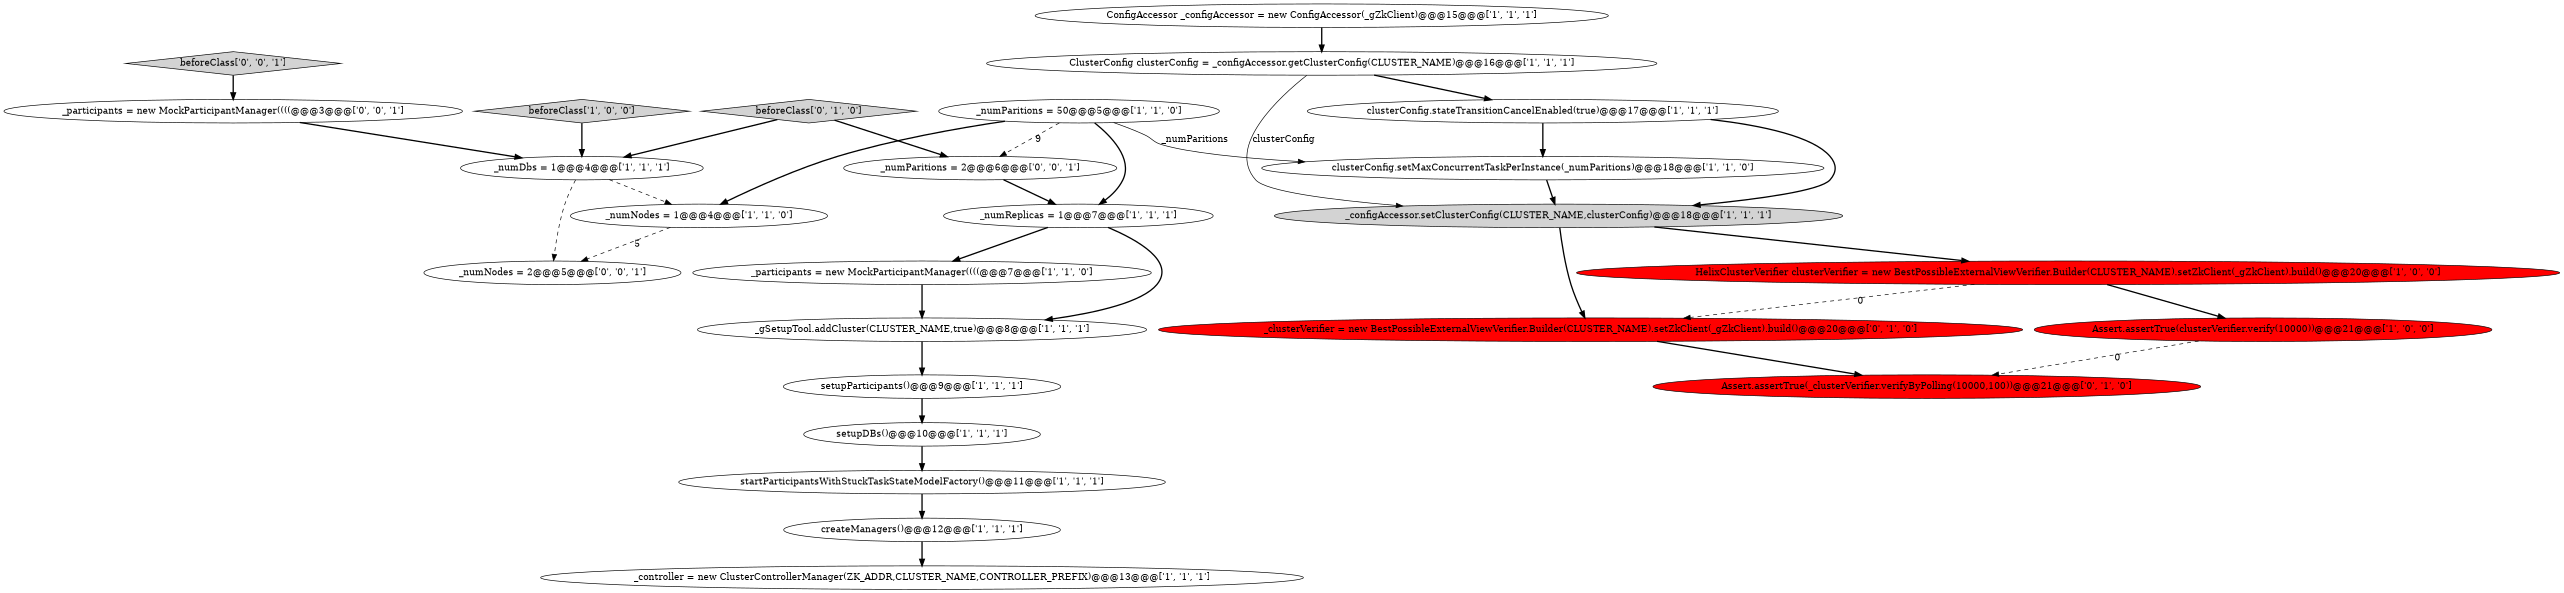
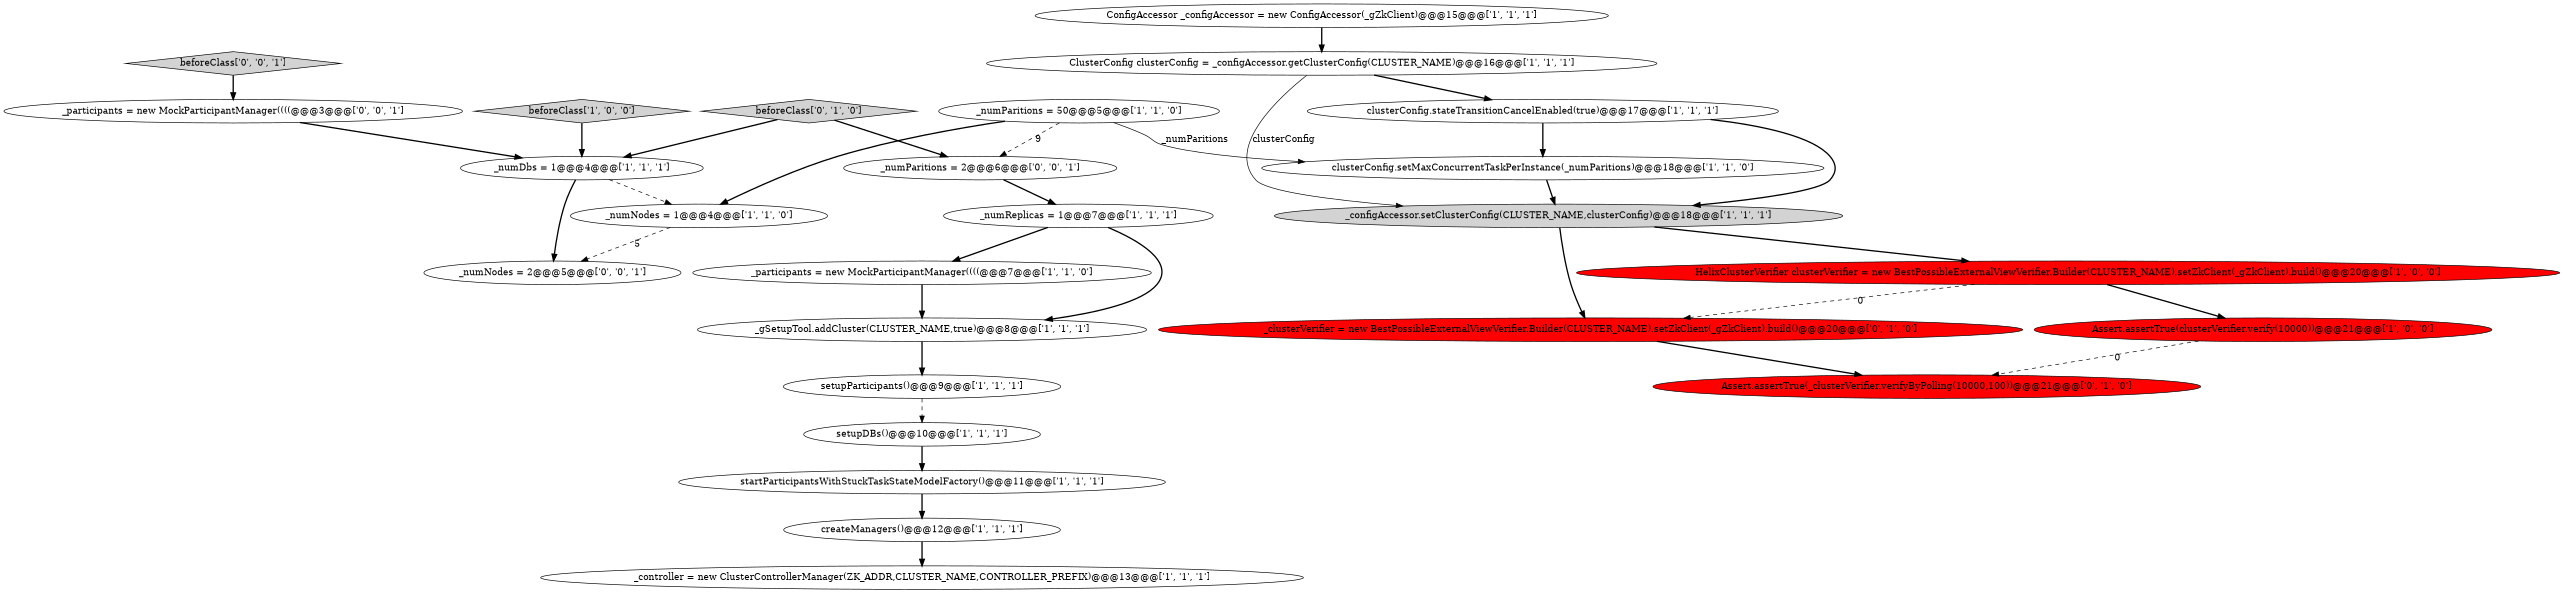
(1124, 160) -> none
(561, 216) -> (561, 216)
(922, 407) -> (922, 407)
